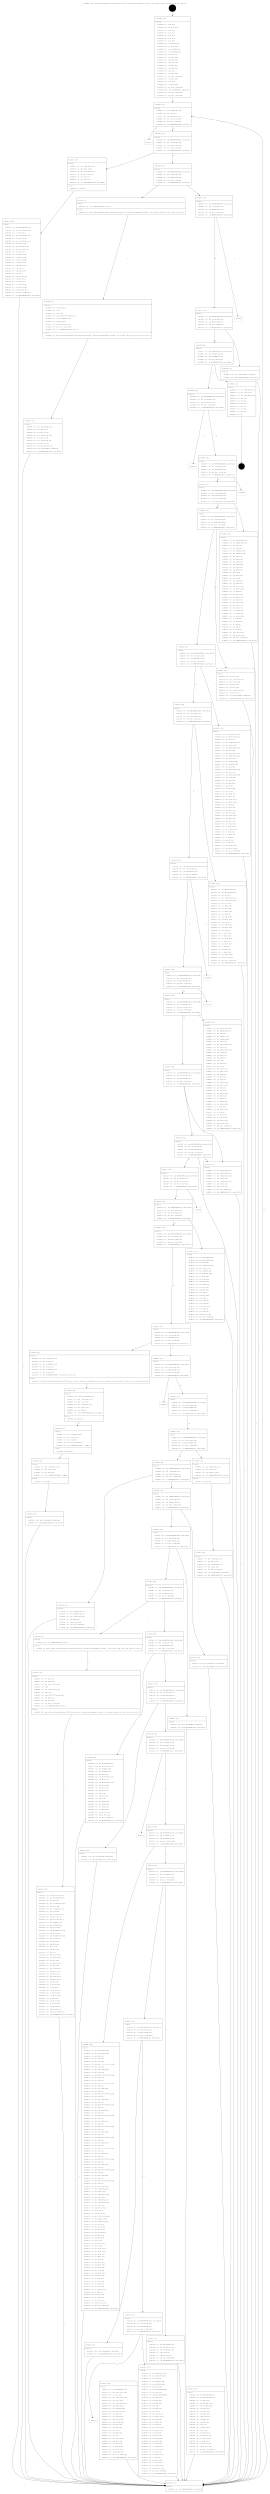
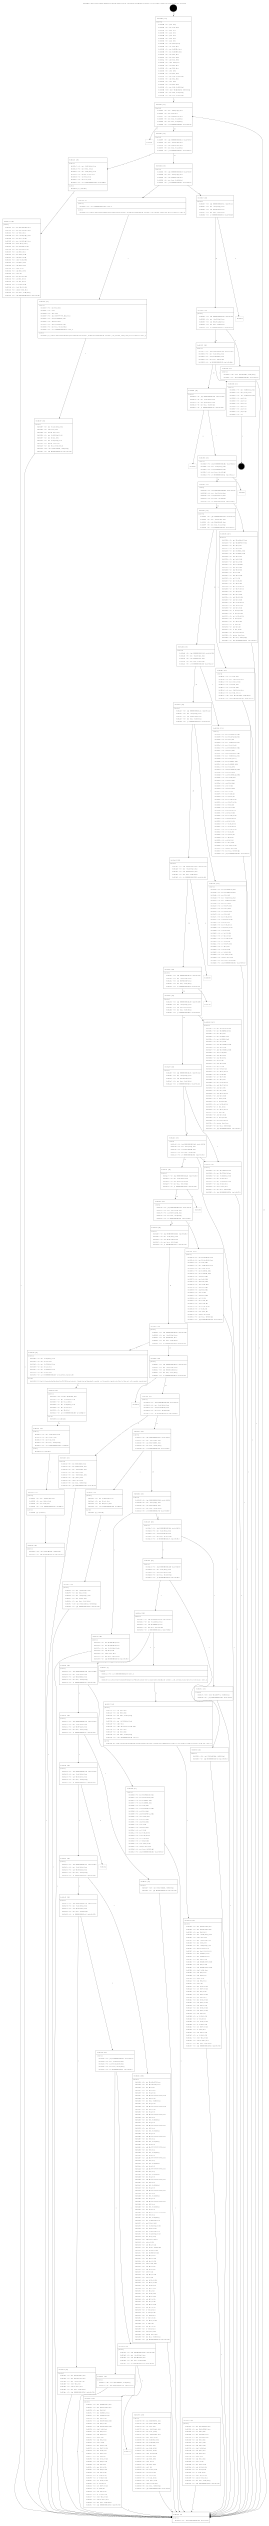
none -> (78, 1472)
